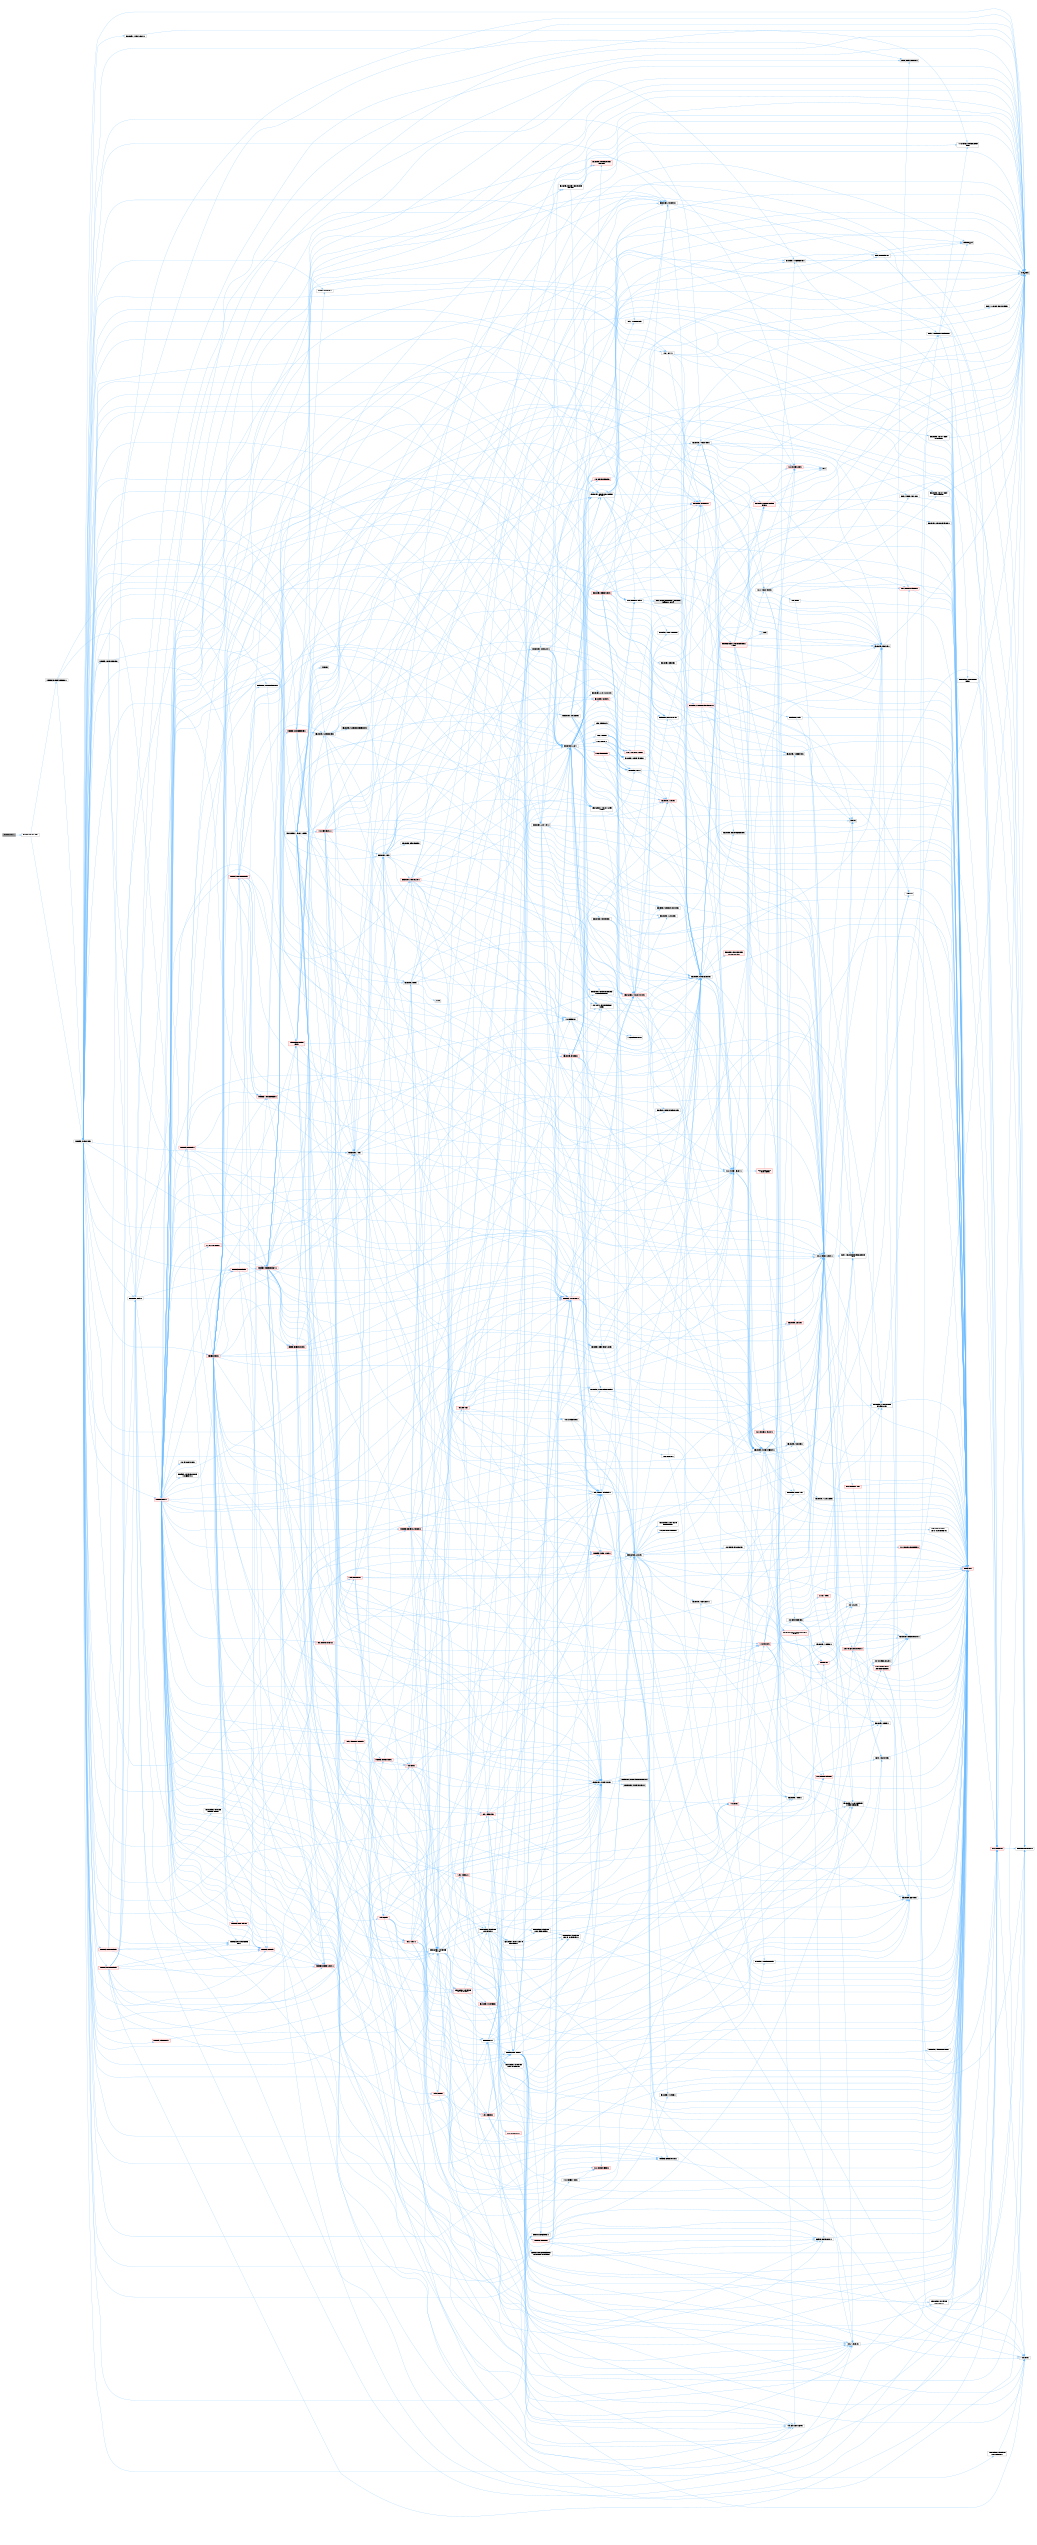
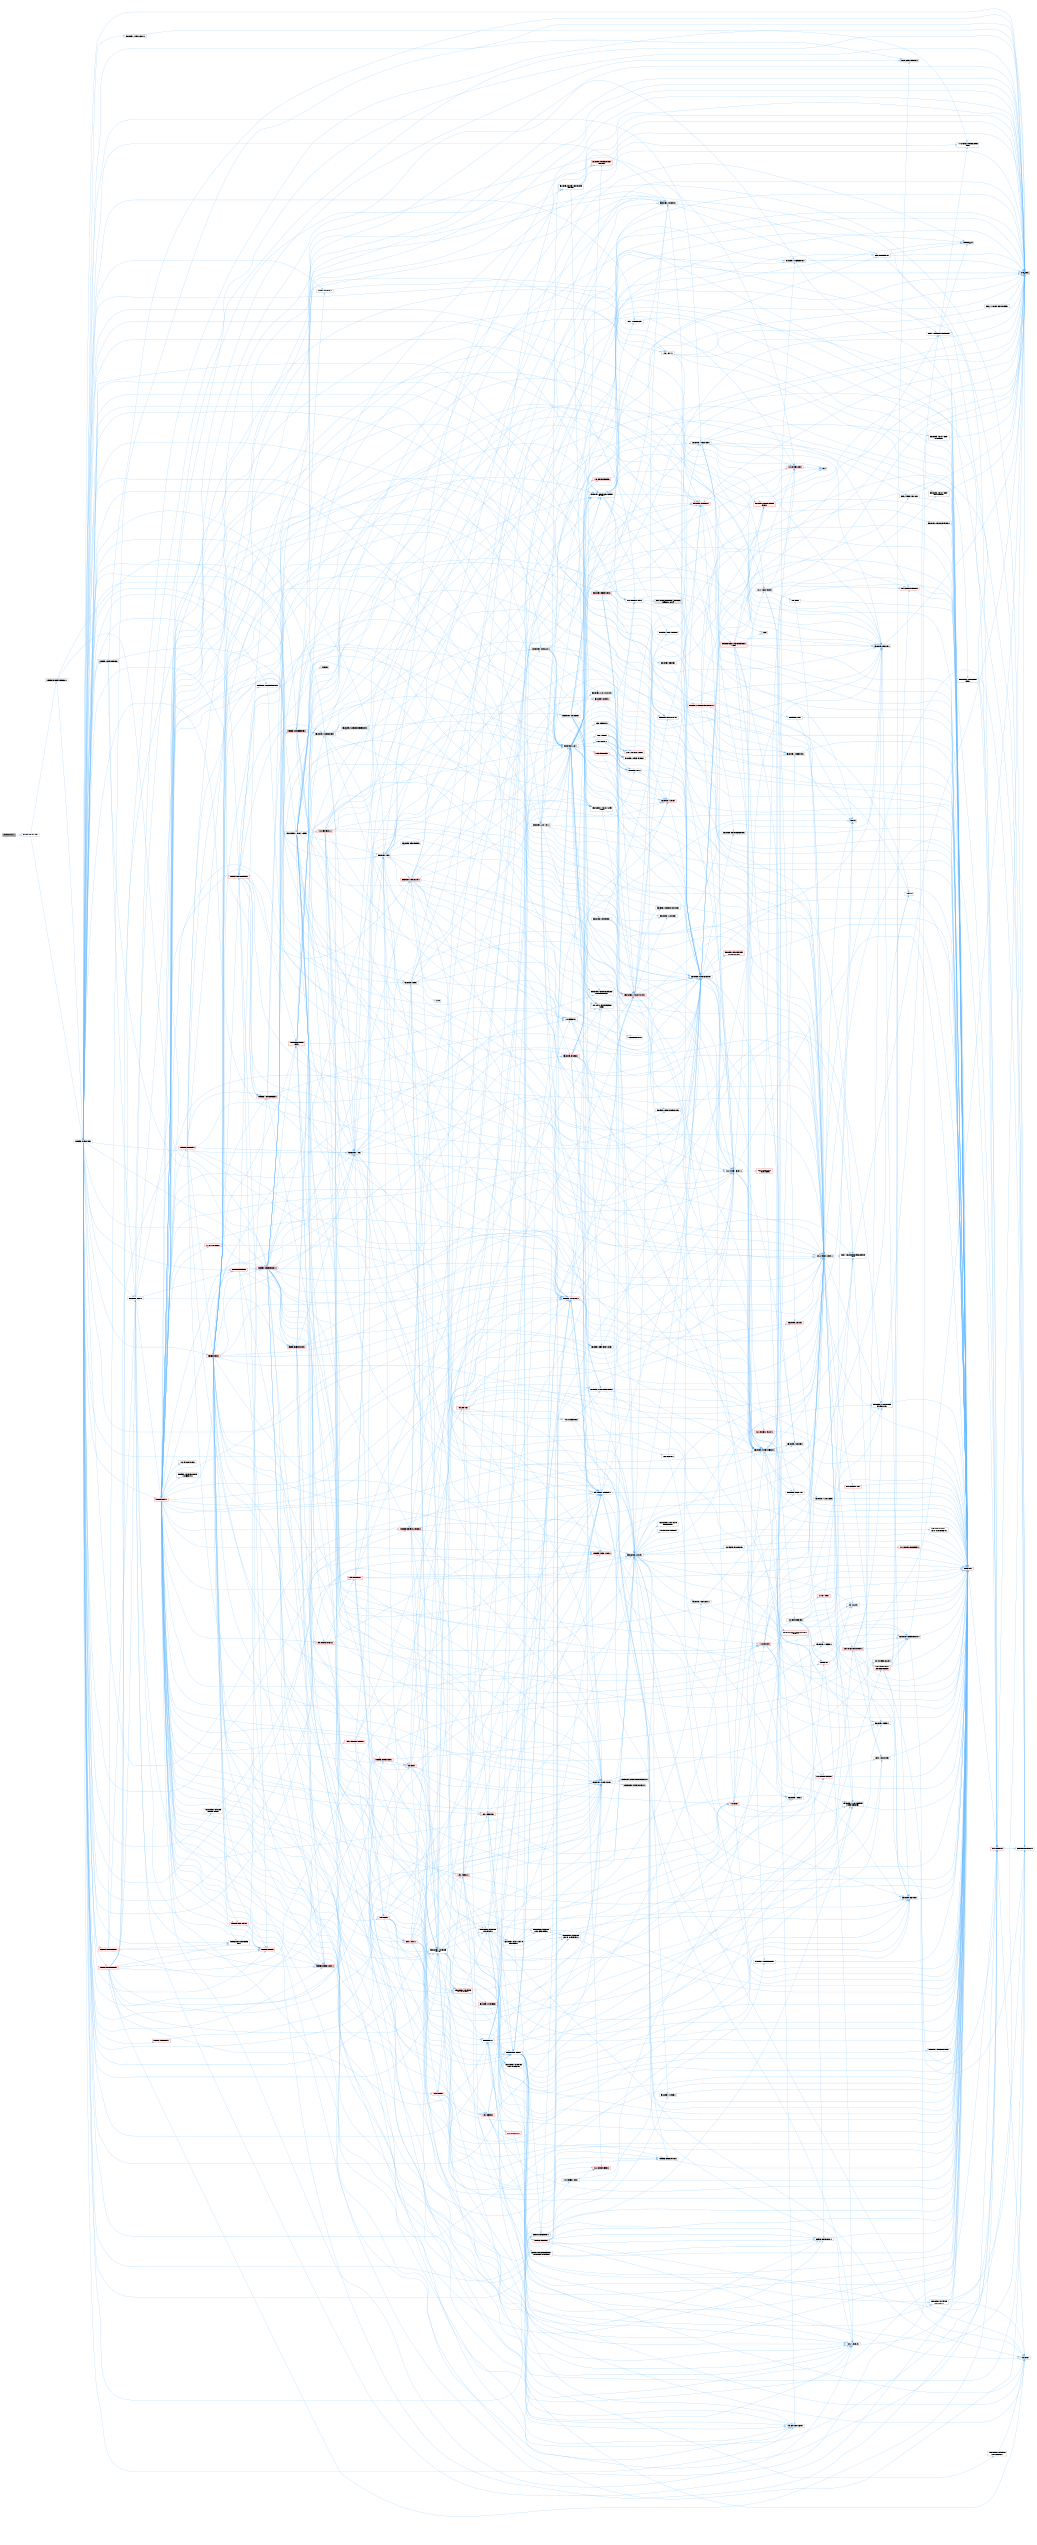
(681, 421) -> (746, 480)
(411, 1942) -> (411, 1942)
